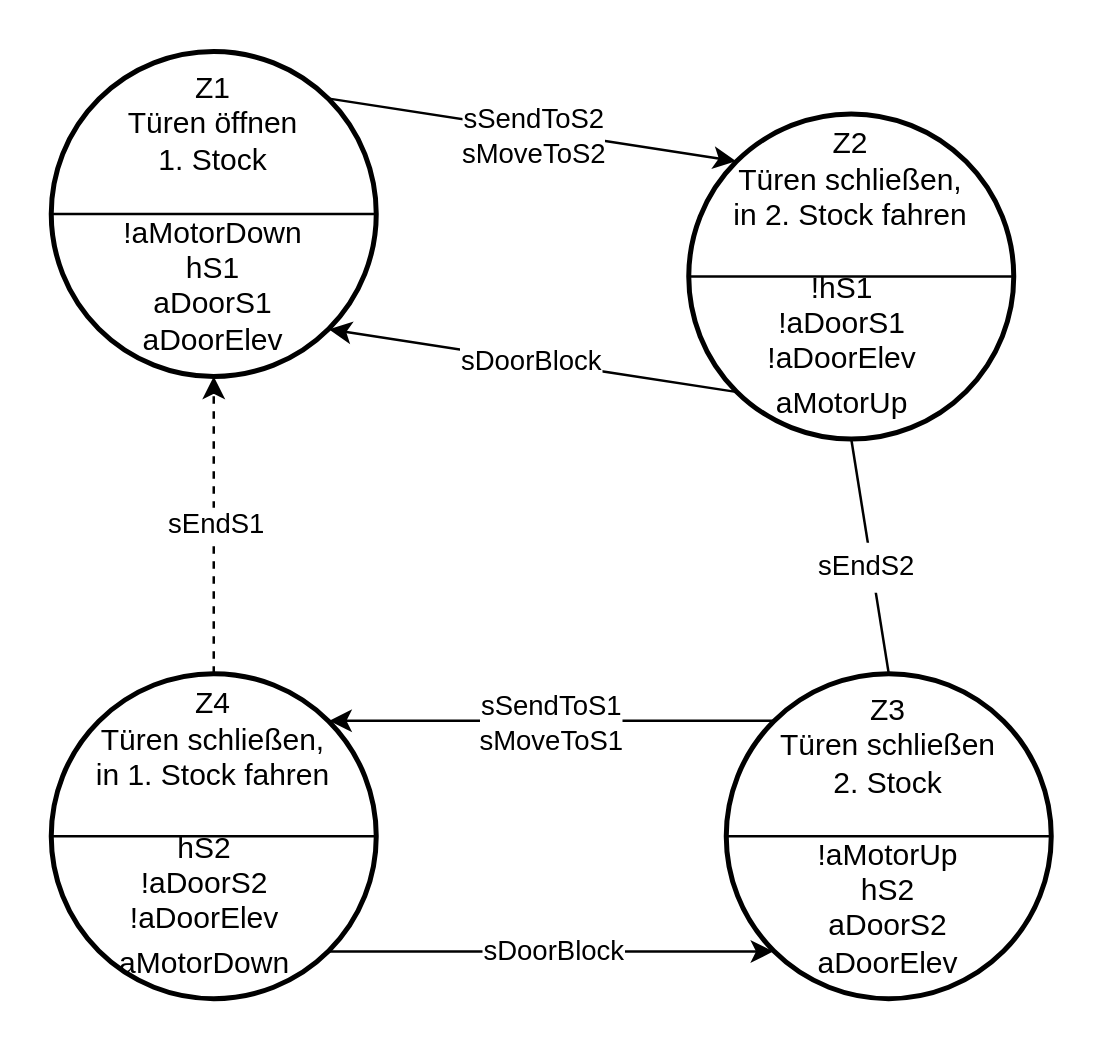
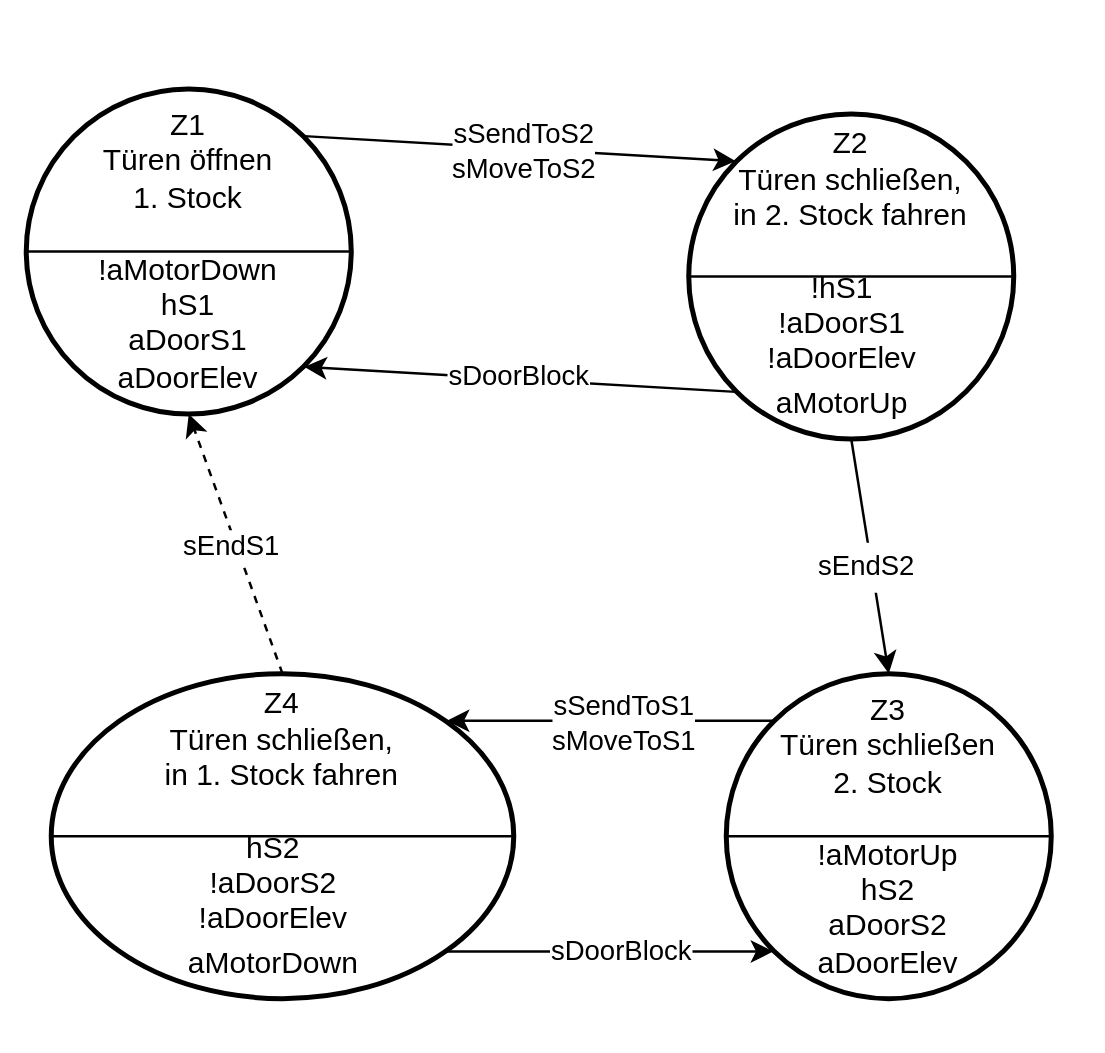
(214, 214) -> (189, 251)
(887, 662) -> (886, 656)
(214, 836) -> (283, 836)
